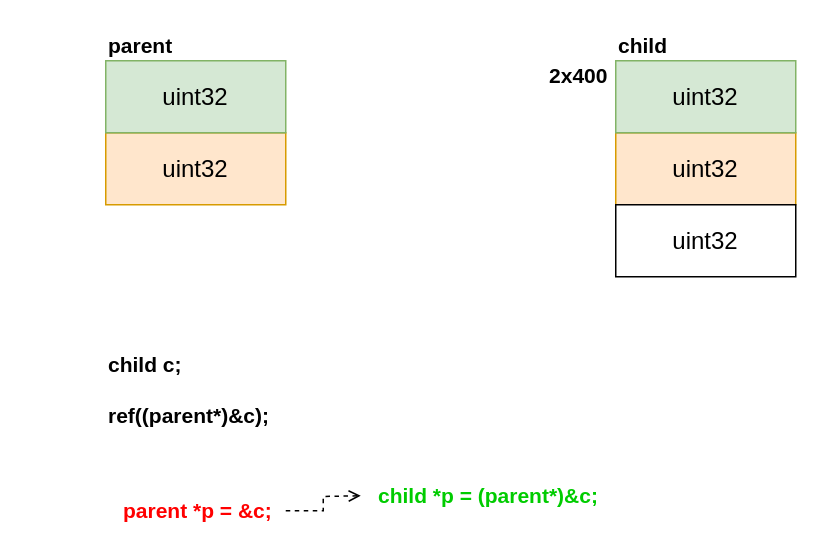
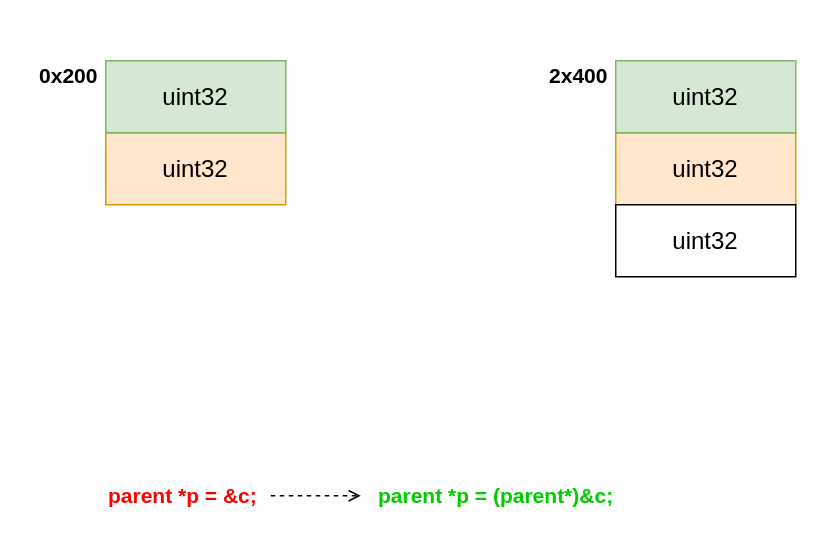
(151, 46) -> none
(653, 46) -> none
none -> (68, 76)
(196, 391) -> none
(498, 496) -> (509, 496)
(203, 511) -> (188, 496)
